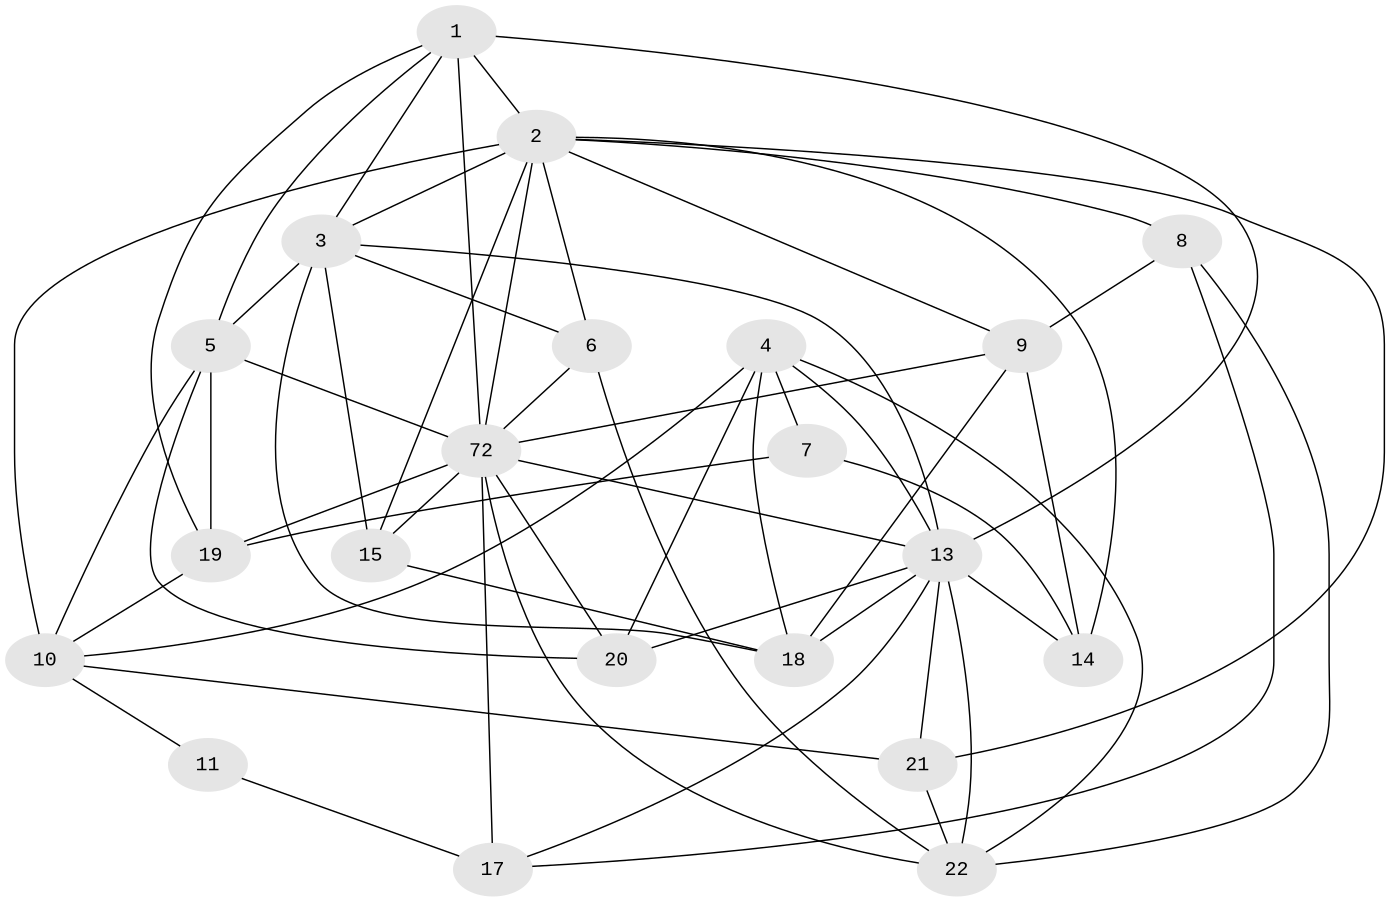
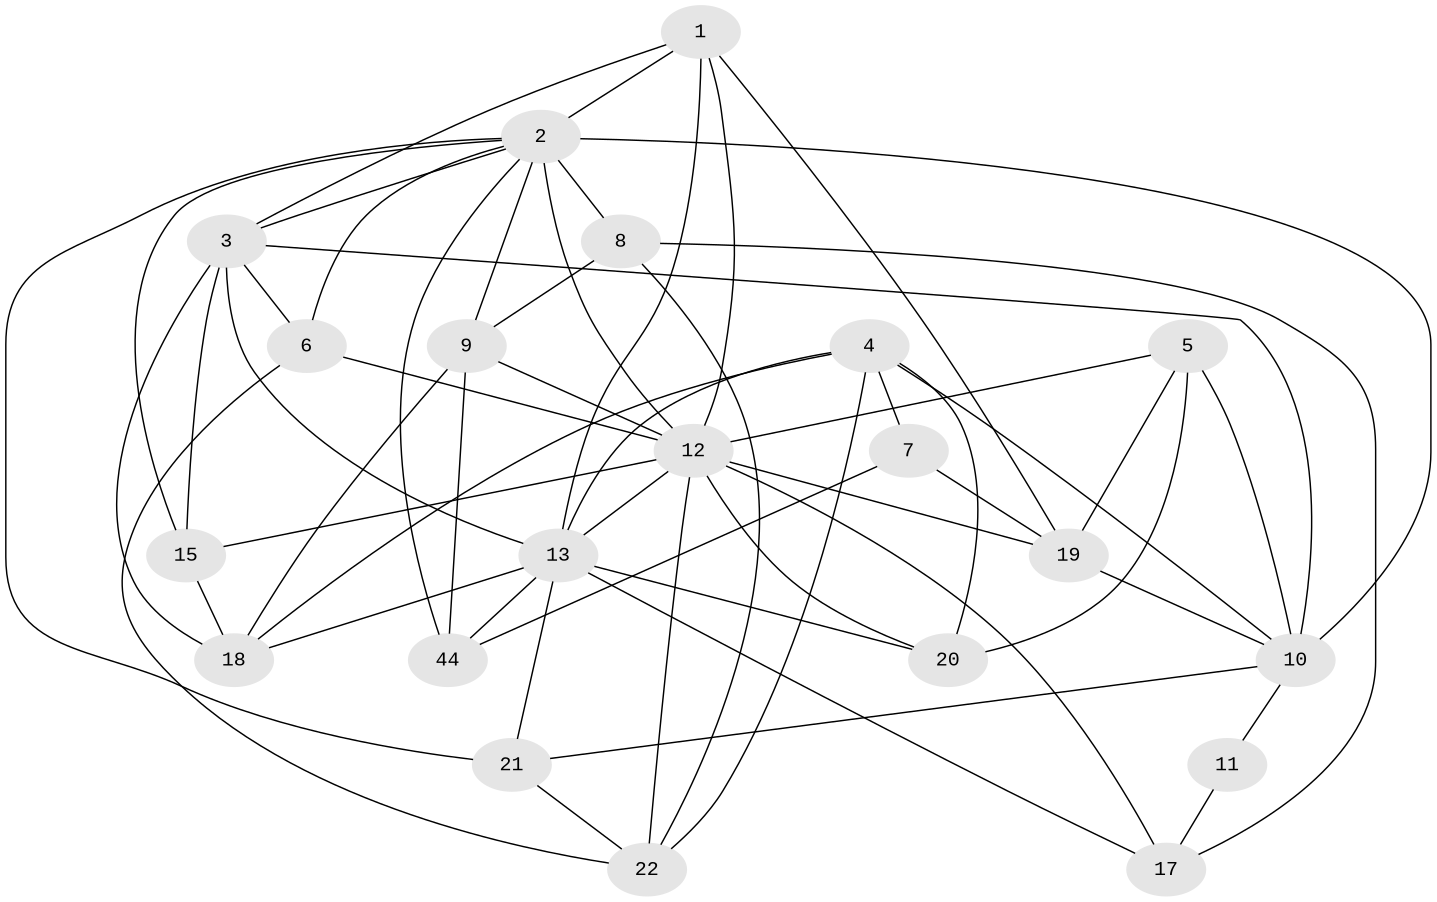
(304, 170) -> none
(266, 294) -> (920, 294)
(481, 451) -> (694, 451)
(1083, 660) -> (448, 660)
(969, 712) -> none
